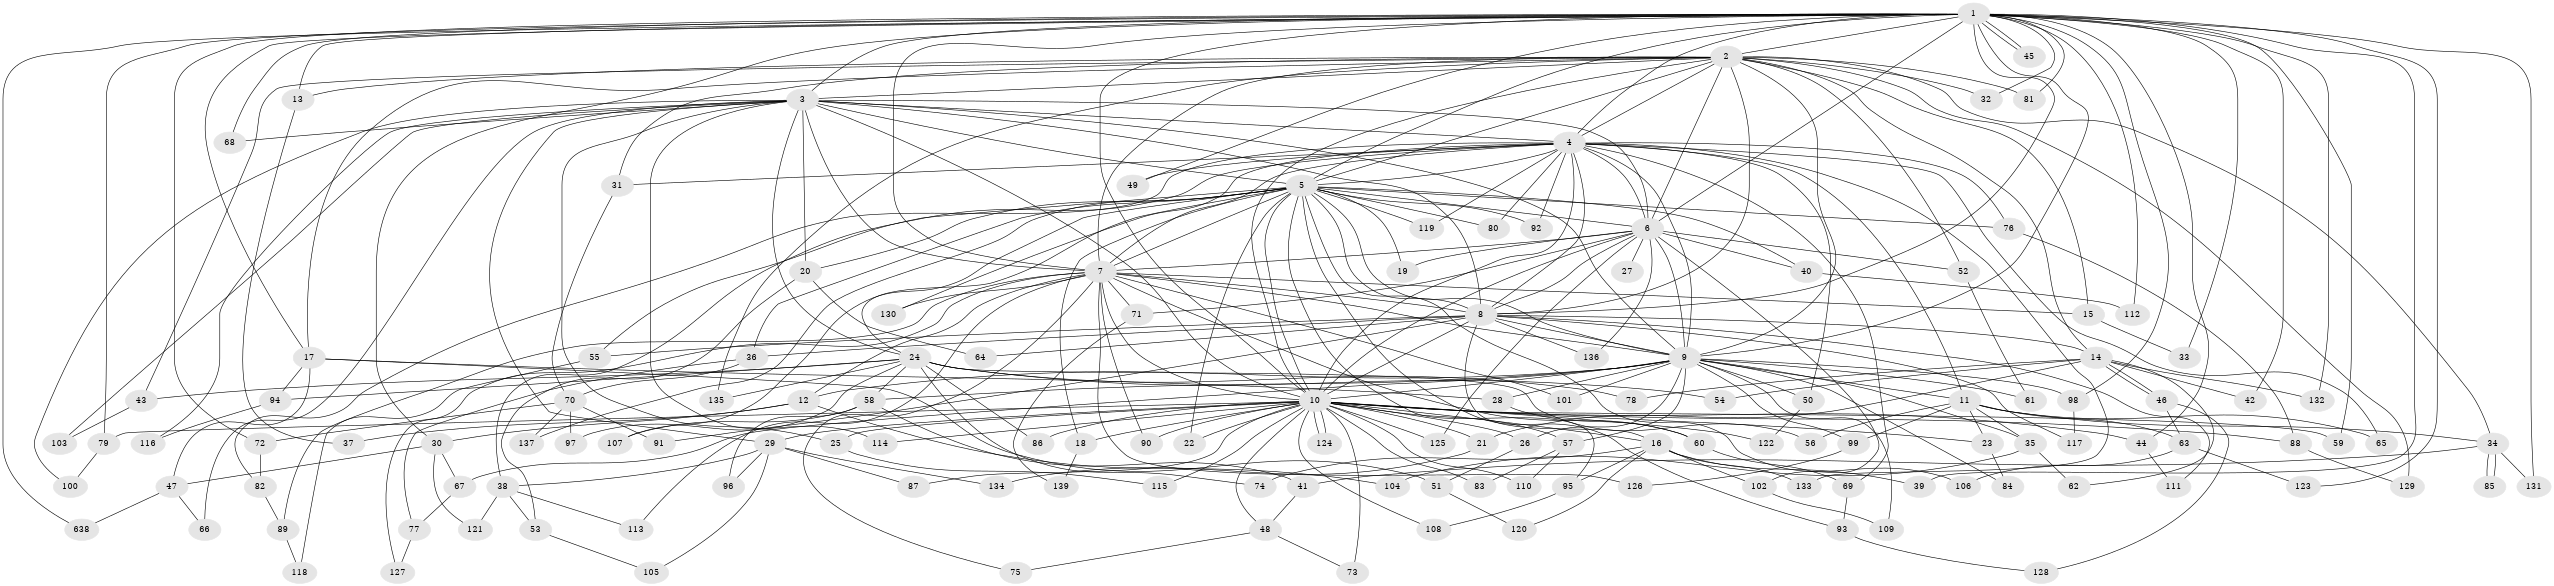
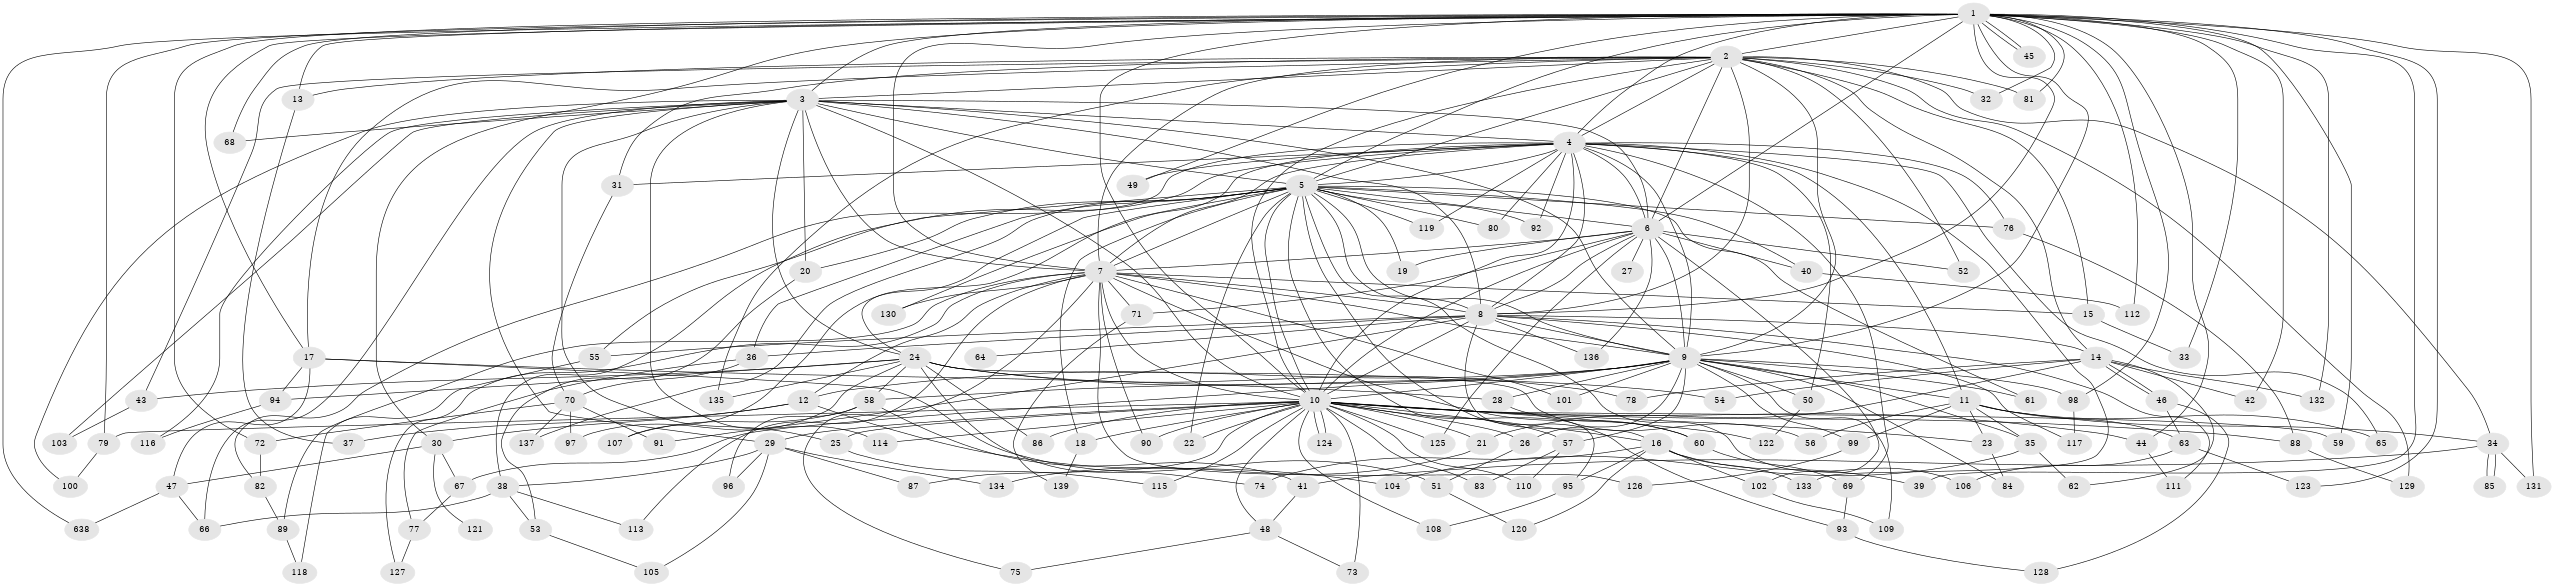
(878, 330) -> none
(1996, 340) -> (1768, 267)
(489, 508) -> (356, 513)
